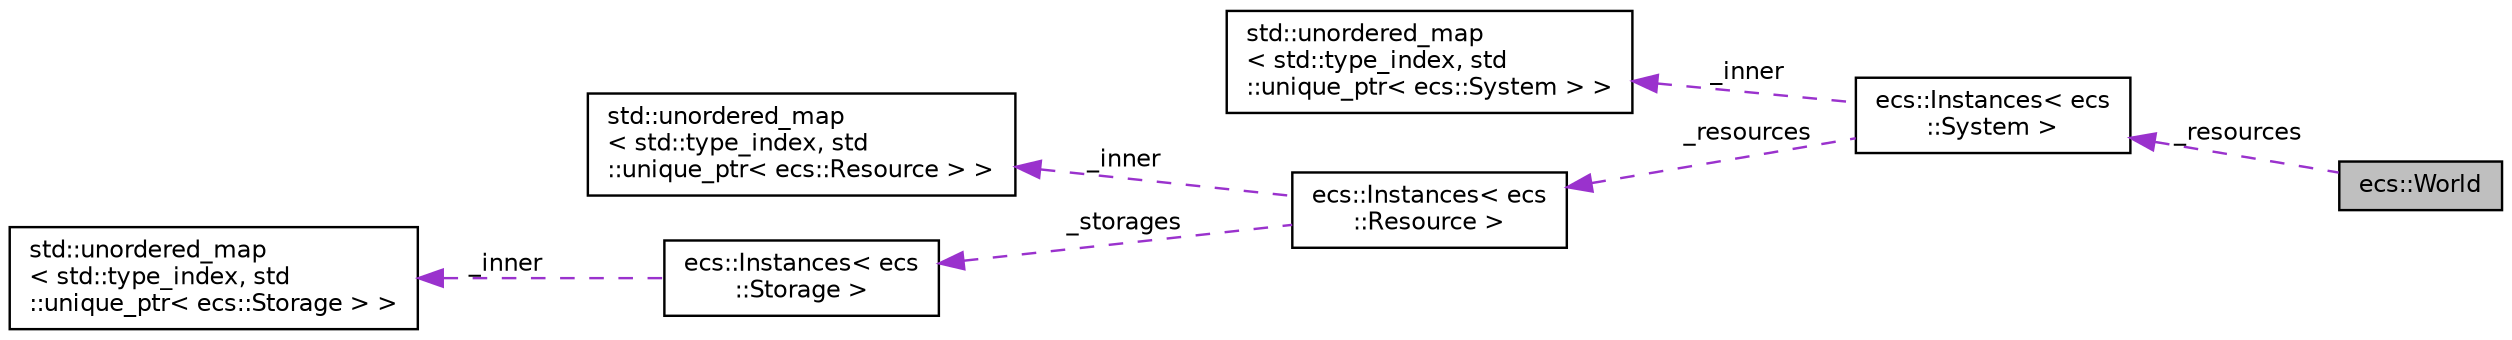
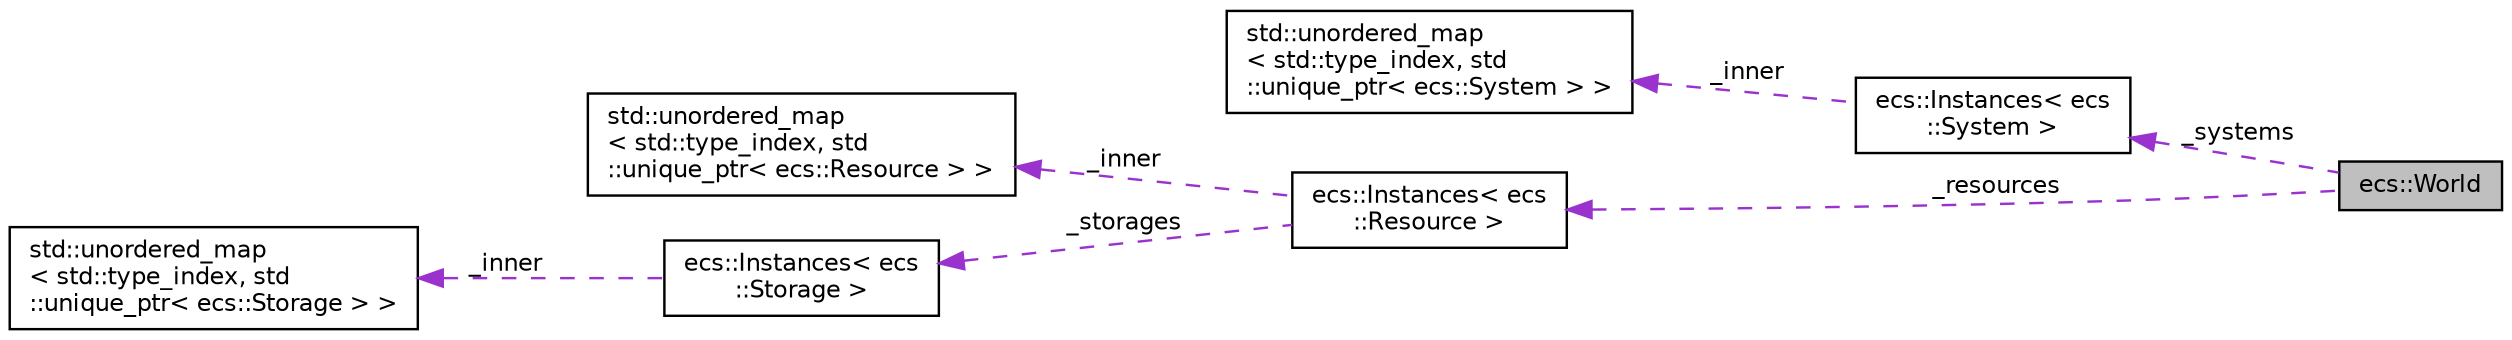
(2235, 134) -> (2235, 134)
(1724, 161) -> (1966, 205)
